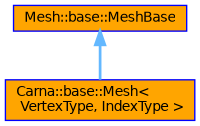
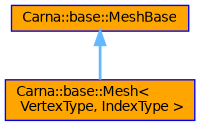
(100, 18) -> (100, 18)
